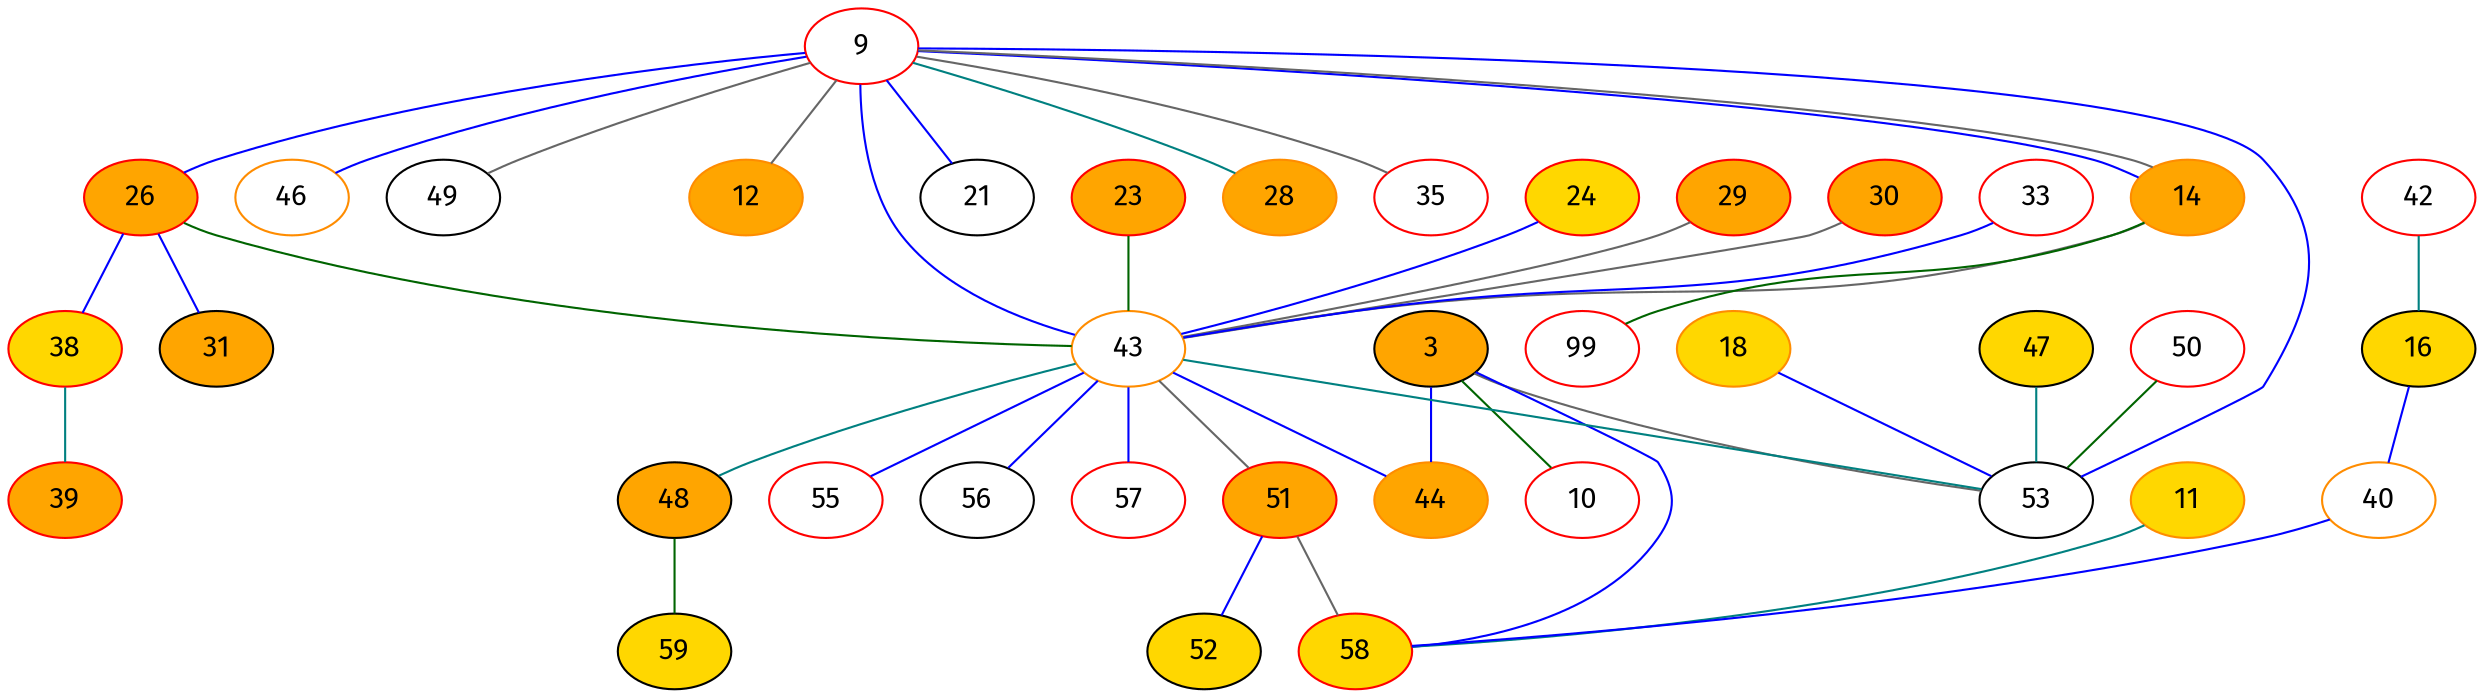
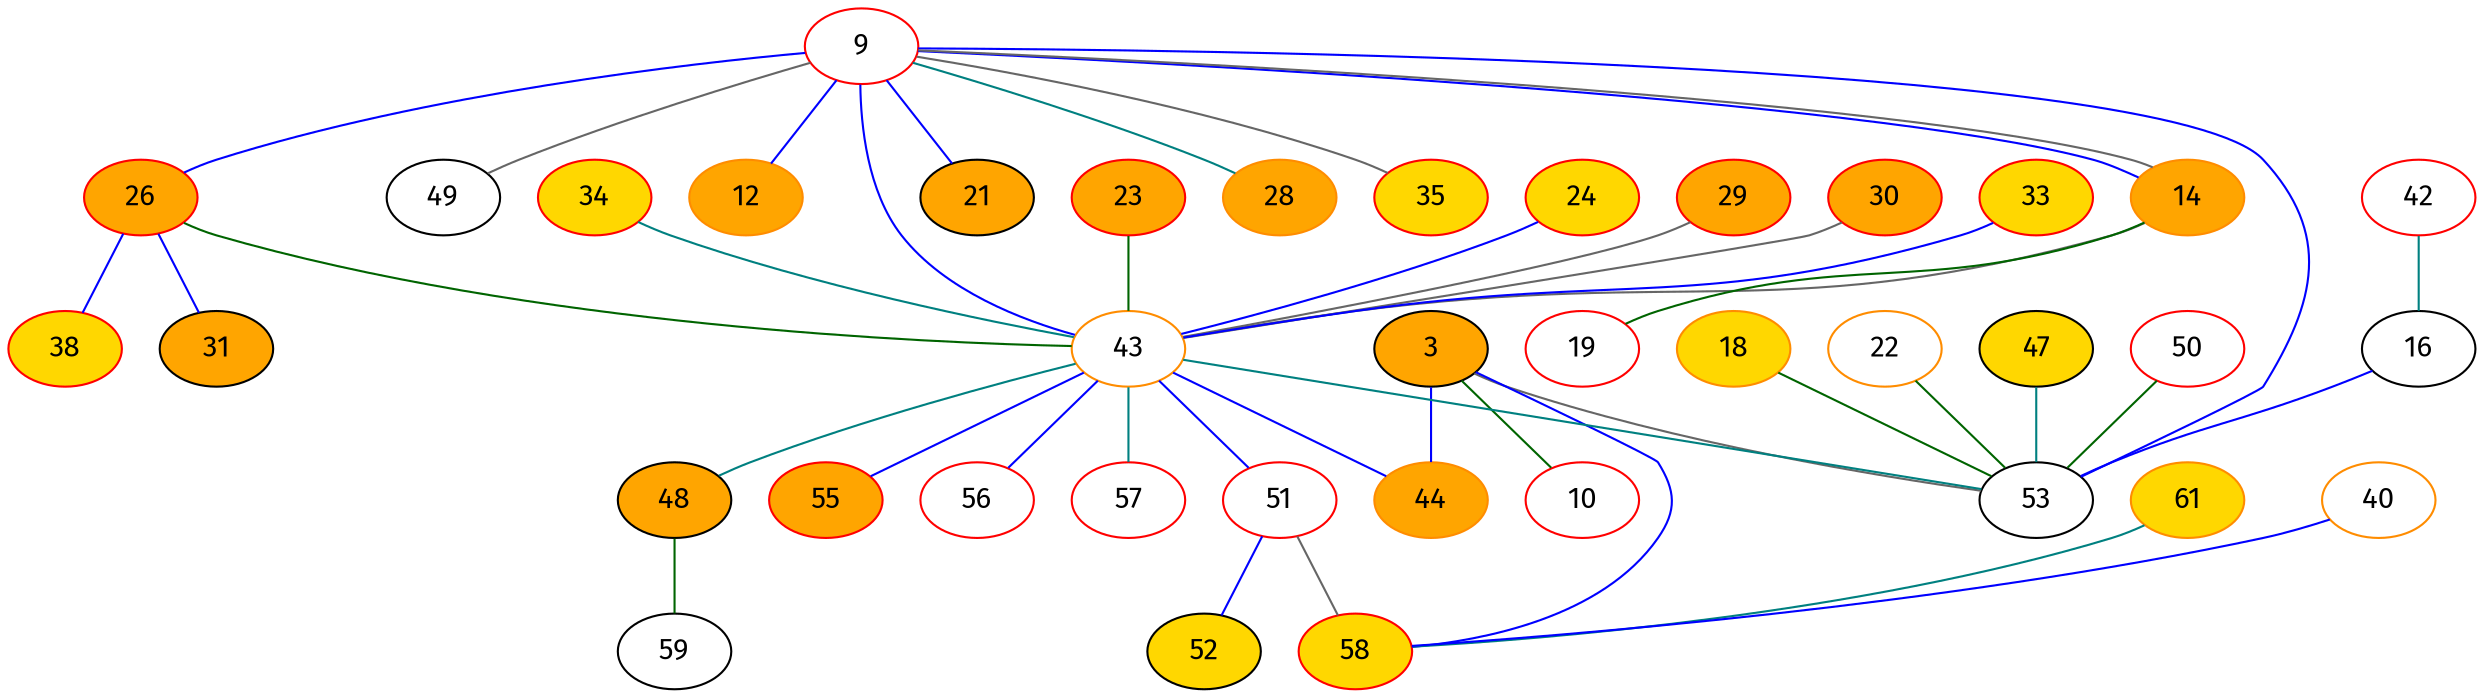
(804, 122) -> (804, 122)
(292, 198) -> none
none -> (595, 198)
(977, 198) -> (977, 198)
(1431, 198) -> (1431, 198)
(2036, 198) -> (2036, 198)
(1582, 349) -> (1582, 349)
none -> (1885, 349)
(2419, 349) -> (2419, 349)
(1204, 424) -> (1204, 424)
(1885, 424) -> (1885, 424)
(1128, 425) -> (1128, 425)
(2399, 425) -> (2226, 422)
(65, 500) -> none
(826, 500) -> (826, 500)
(977, 500) -> (977, 500)
(1280, 500) -> (1280, 500)
(2188, 500) -> (2188, 500)
(675, 651) -> (675, 651)
